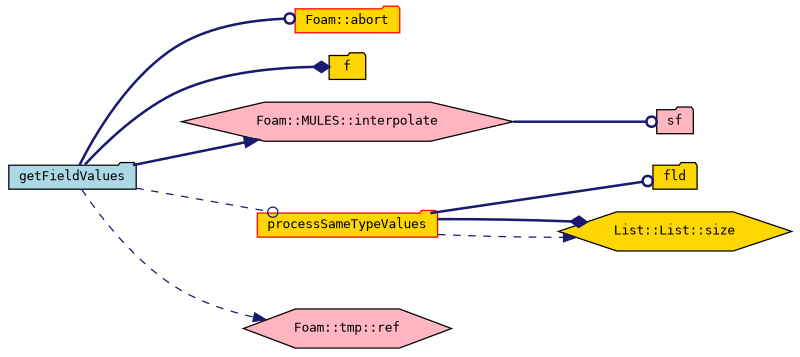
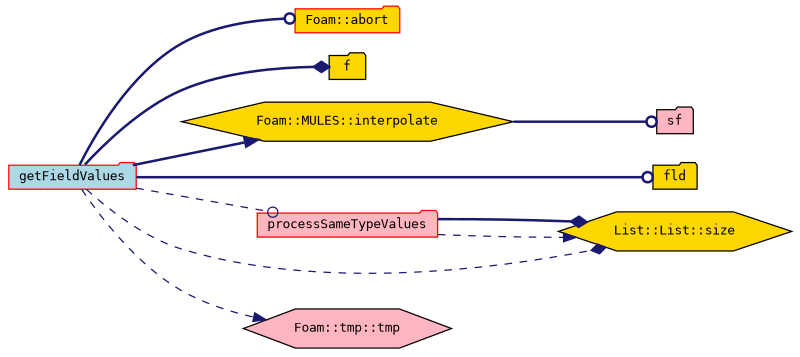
(347, 122) -> (347, 122)
(73, 177) -> (73, 177)
(536, 197) -> (389, 177)
(347, 225) -> (347, 225)
none -> (329, 272)
(347, 329) -> (347, 329)
